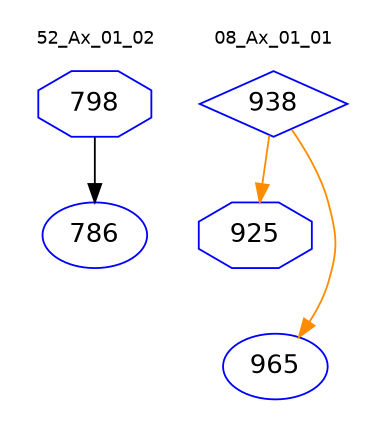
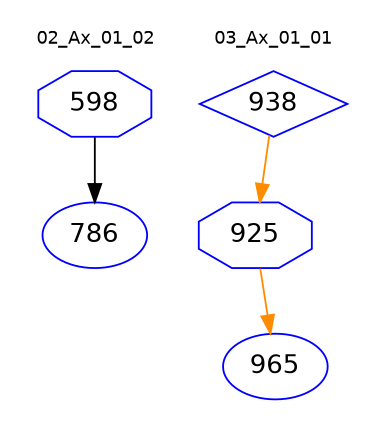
(96, 39) -> (96, 39)
(274, 39) -> (274, 39)
(95, 104) -> (95, 104)
(333, 224) -> (264, 292)
